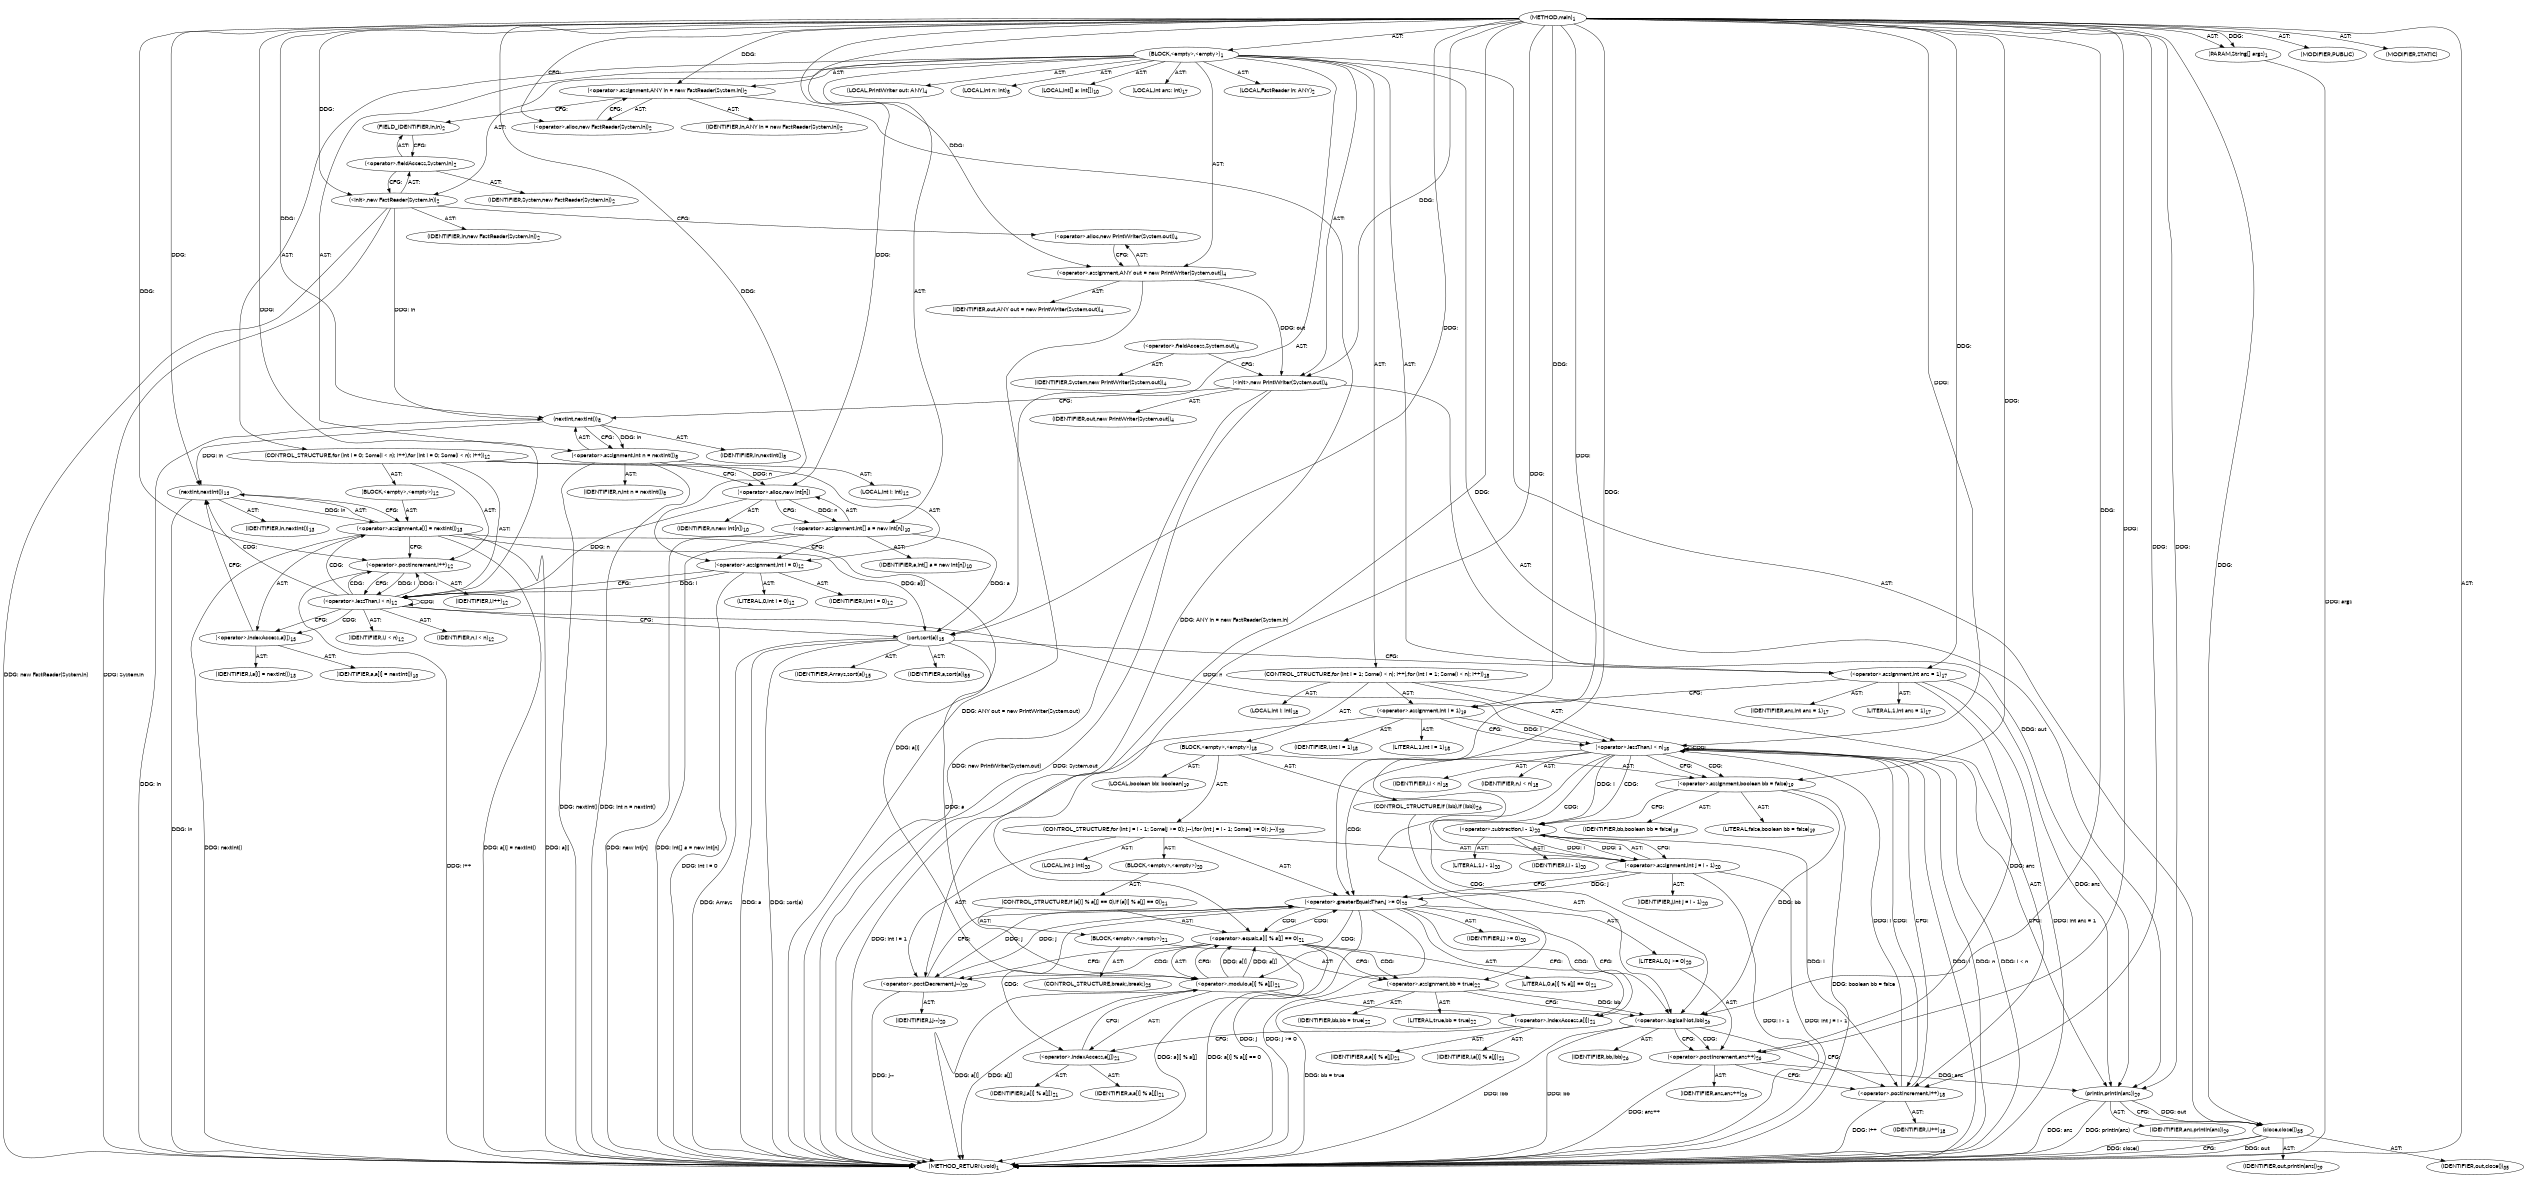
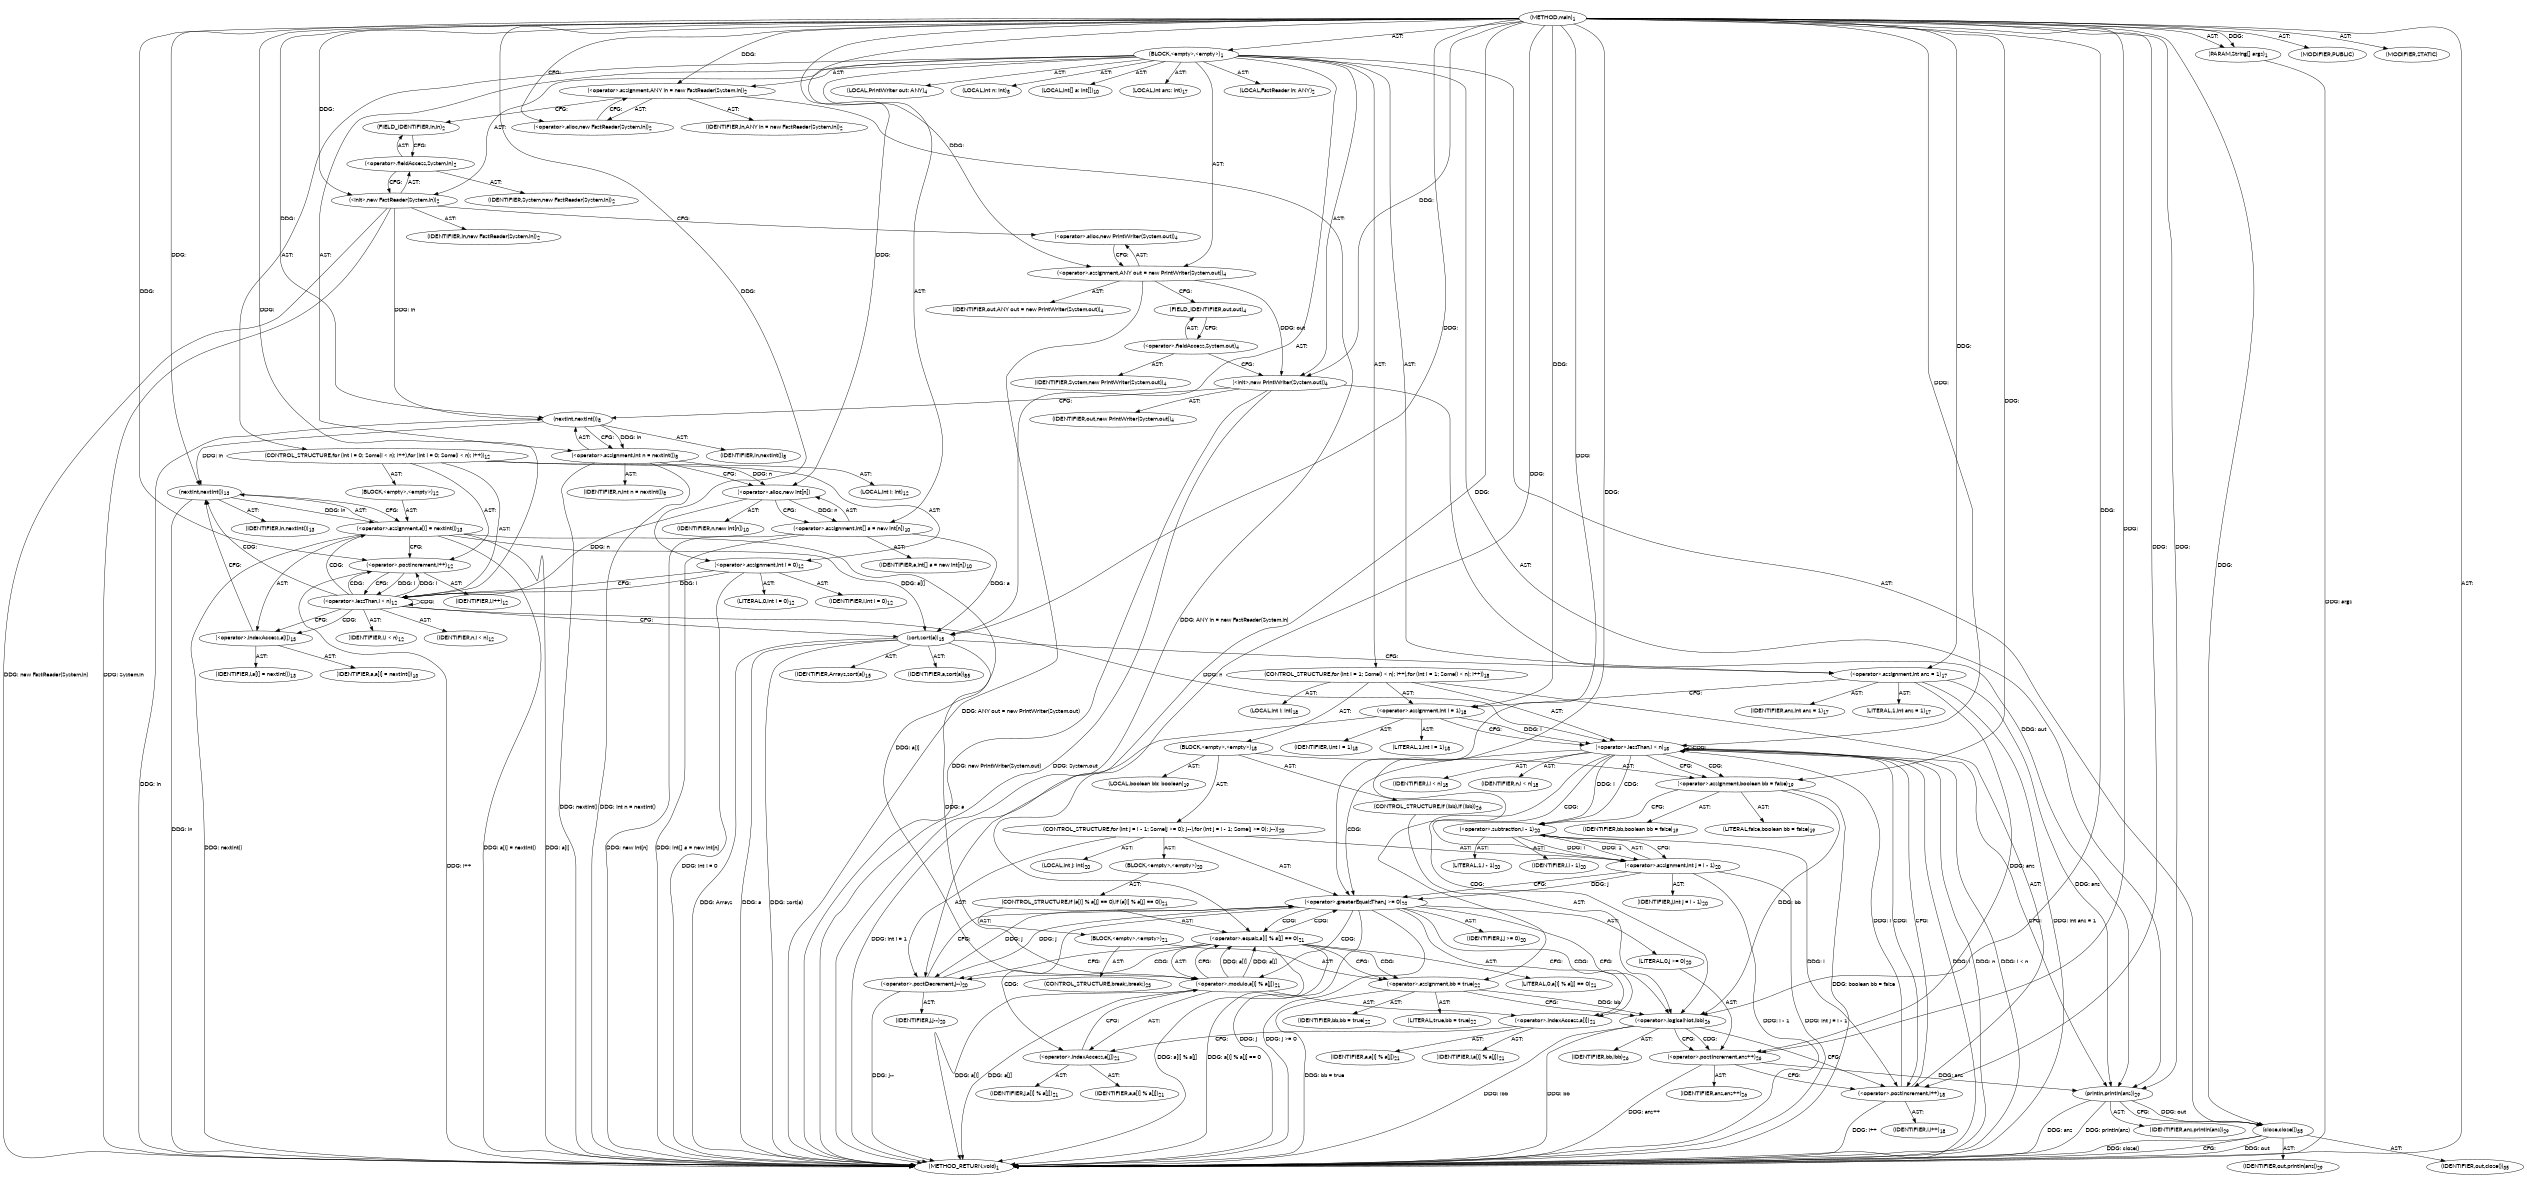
none -> (1208, 310)
(809, 546) -> none
(1464, 711) -> (1464, 711)
